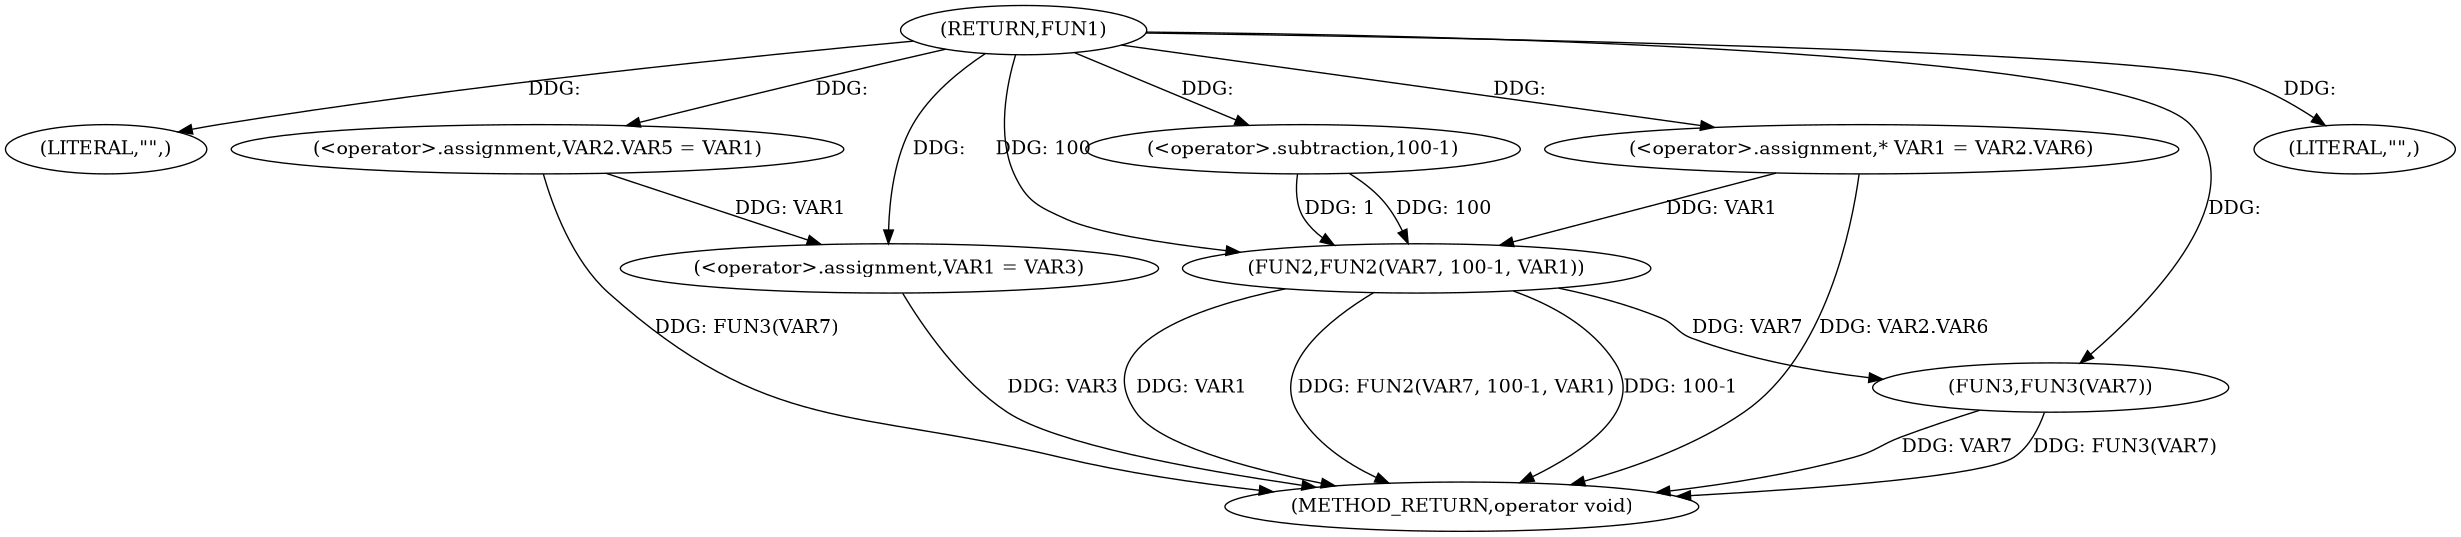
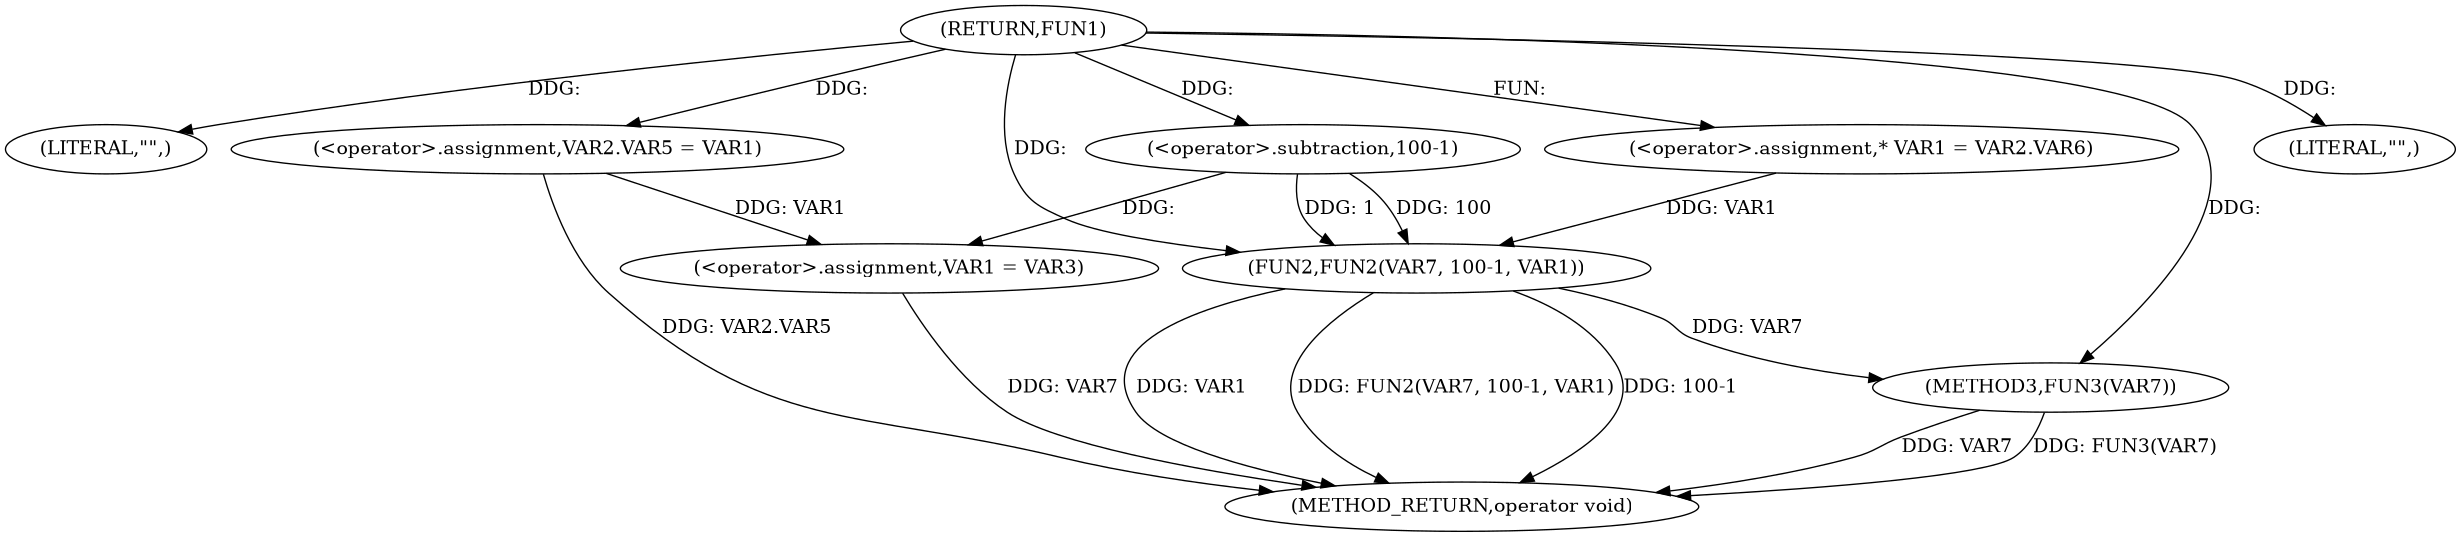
(1523, 90) -> (1523, 90)
(911, 128) -> (1104, 207)
(1044, 149) -> (1044, 149)
(747, 328) -> (747, 328)
(1779, 379) -> none
(1063, 388) -> (1063, 388)
(2051, 388) -> (2051, 388)
